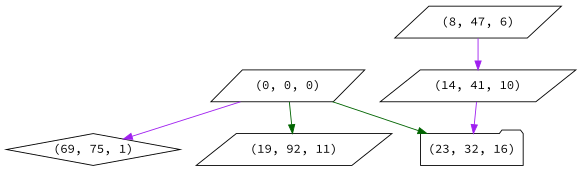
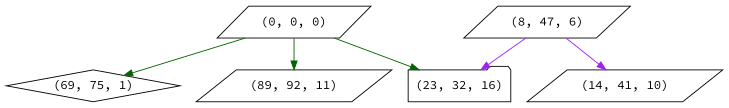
(475, 113) -> (507, 51)
(186, 119) -> (189, 55)
(294, 150) -> (294, 86)
